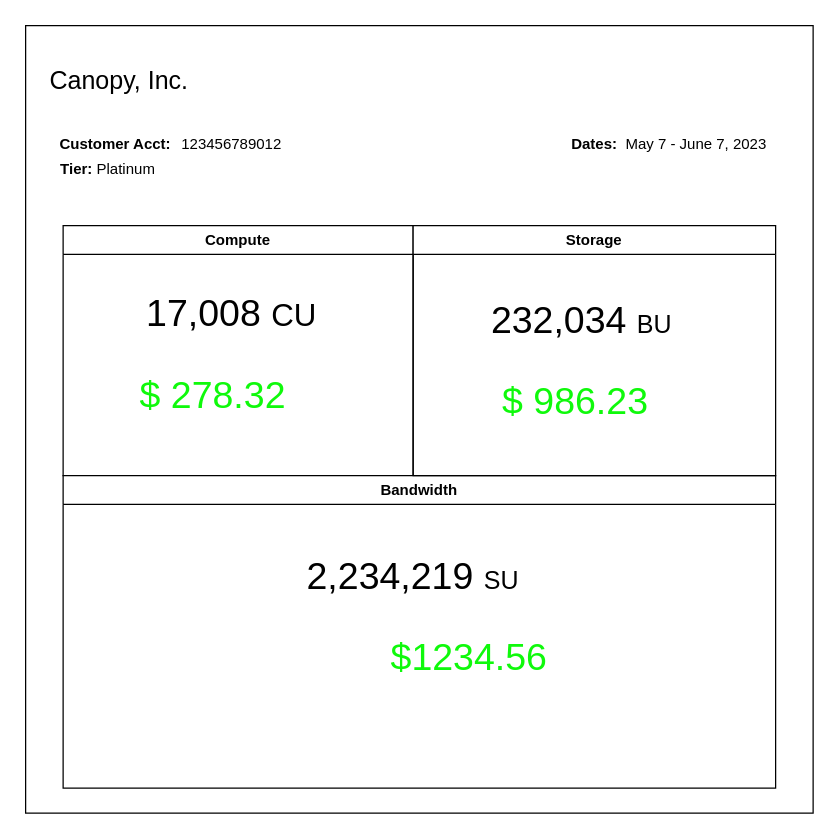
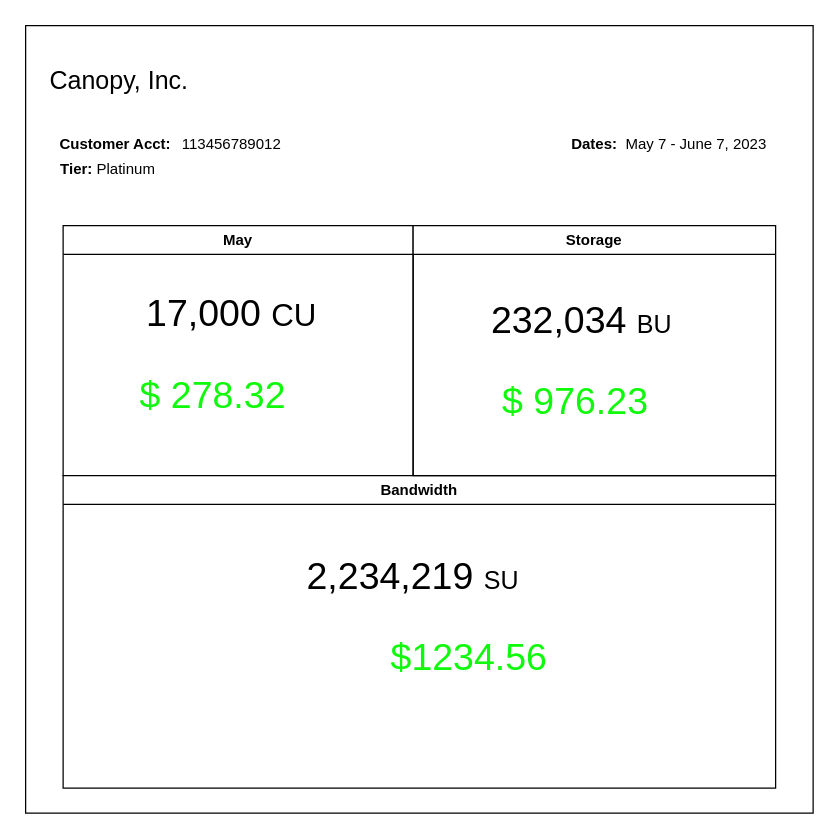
(232, 144) -> (232, 144)
(238, 241) -> (238, 241)
(232, 313) -> (232, 313)
(576, 401) -> (576, 401)
